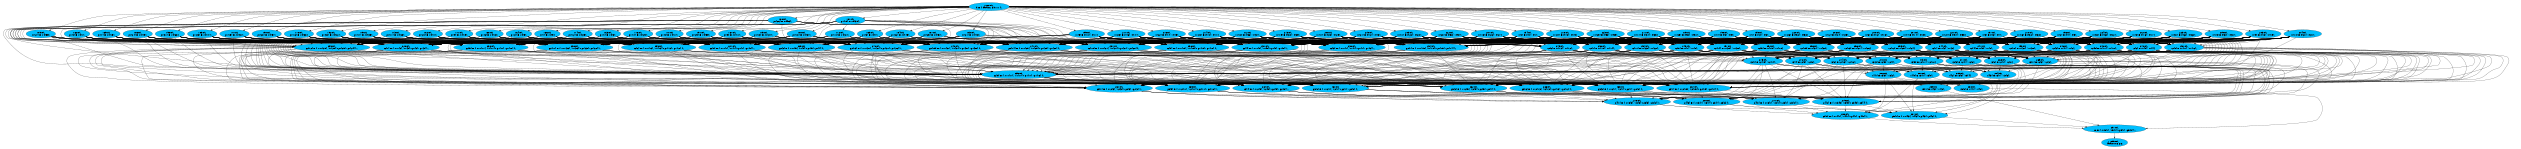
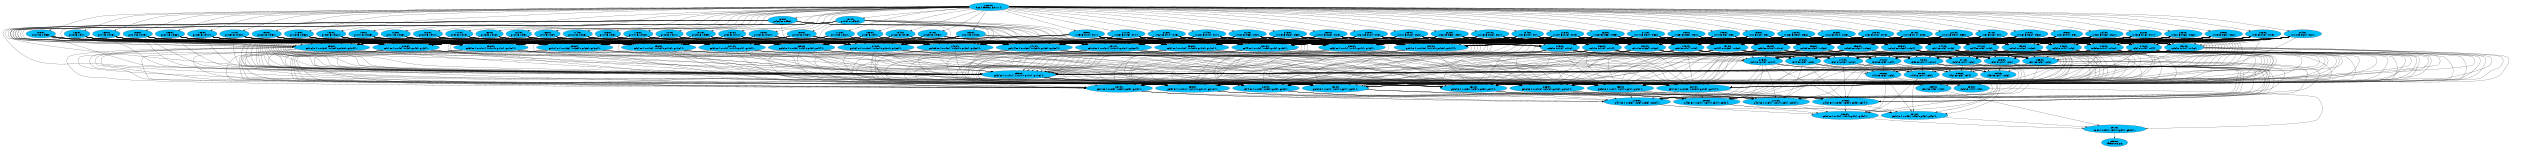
(846, 26) -> (909, 15)
